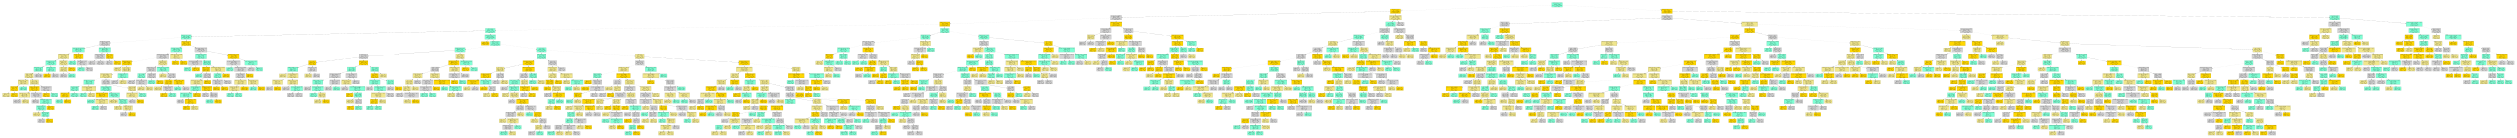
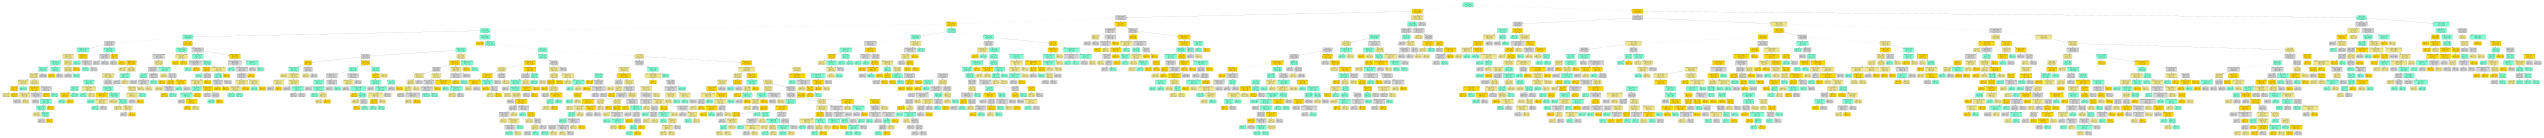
(2000, 43) -> none
